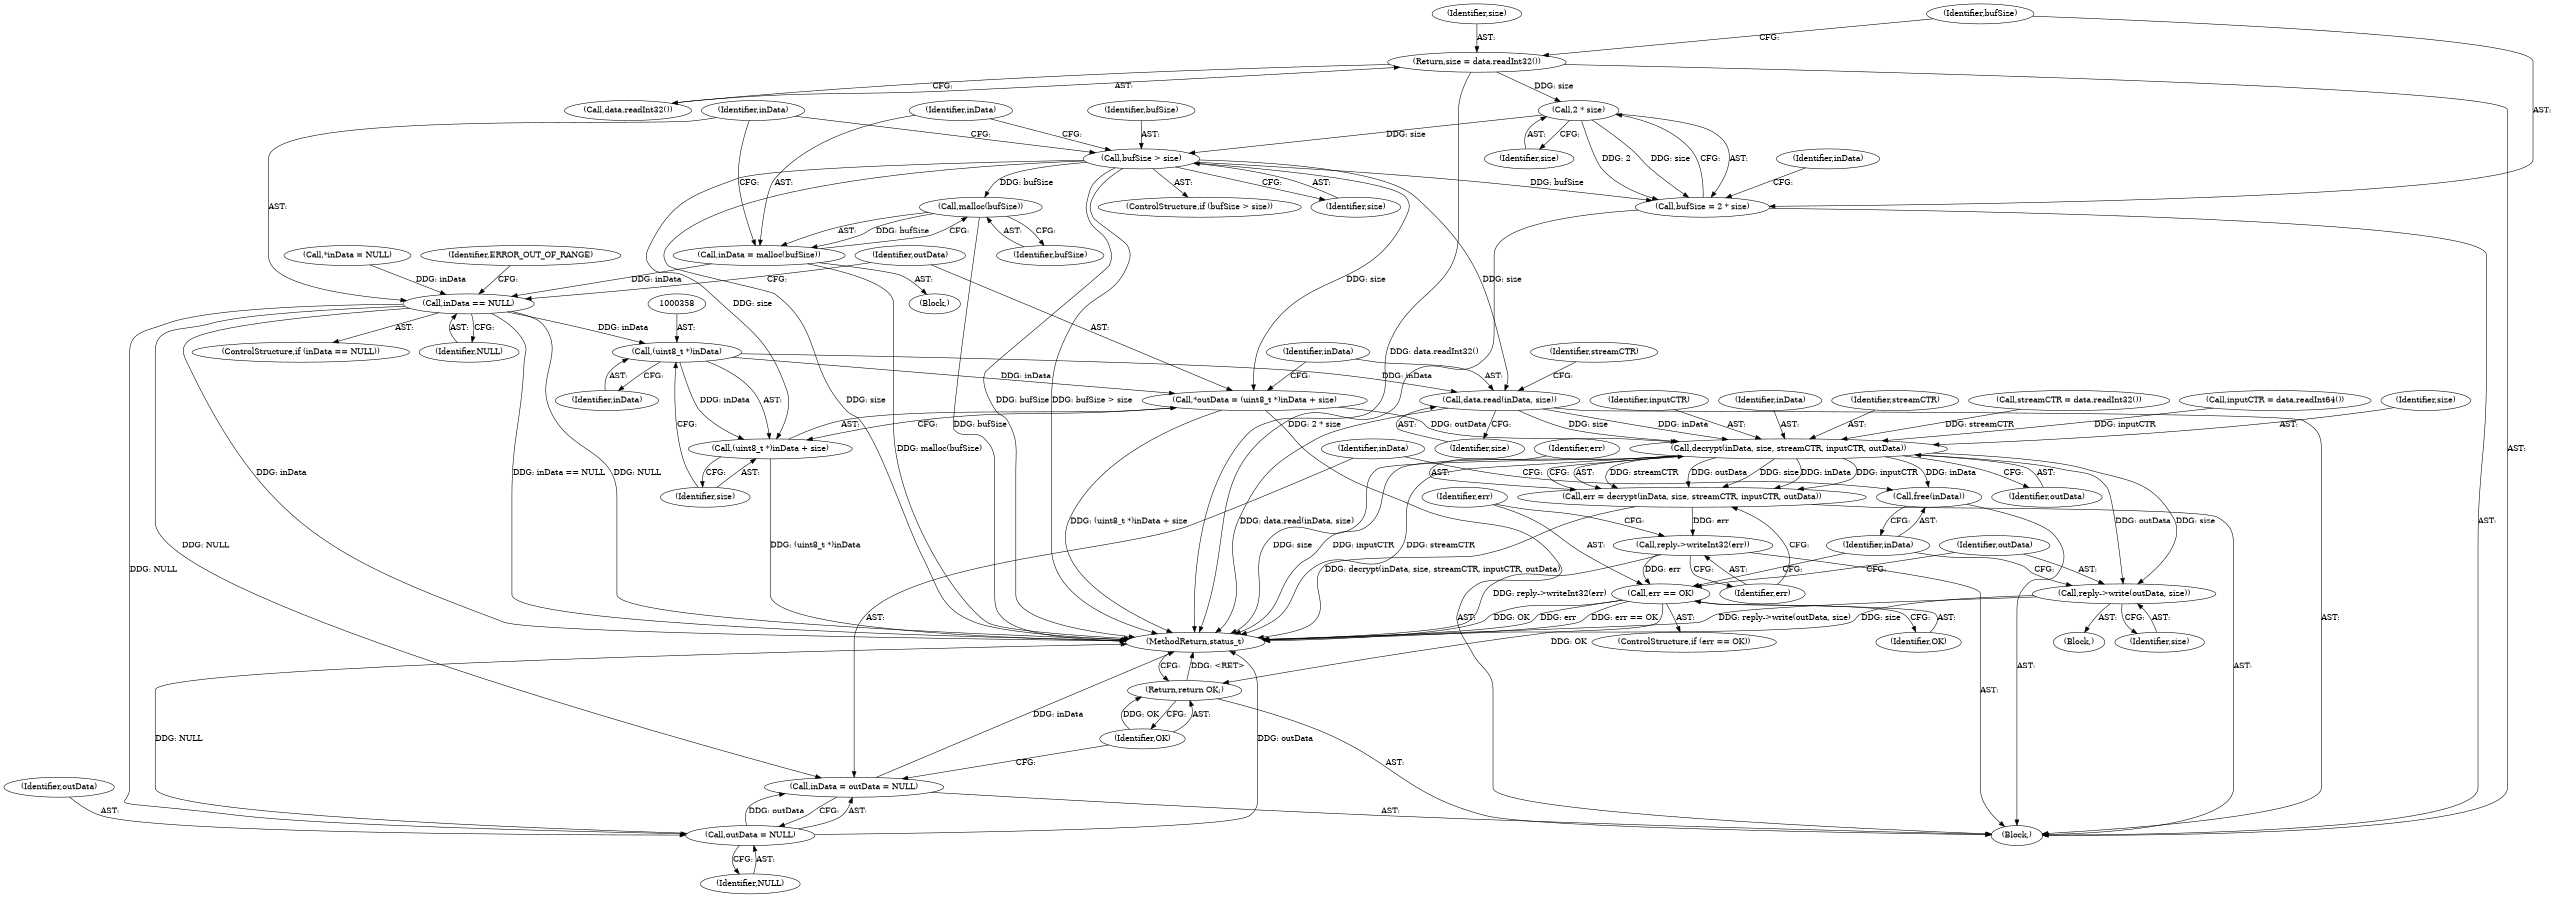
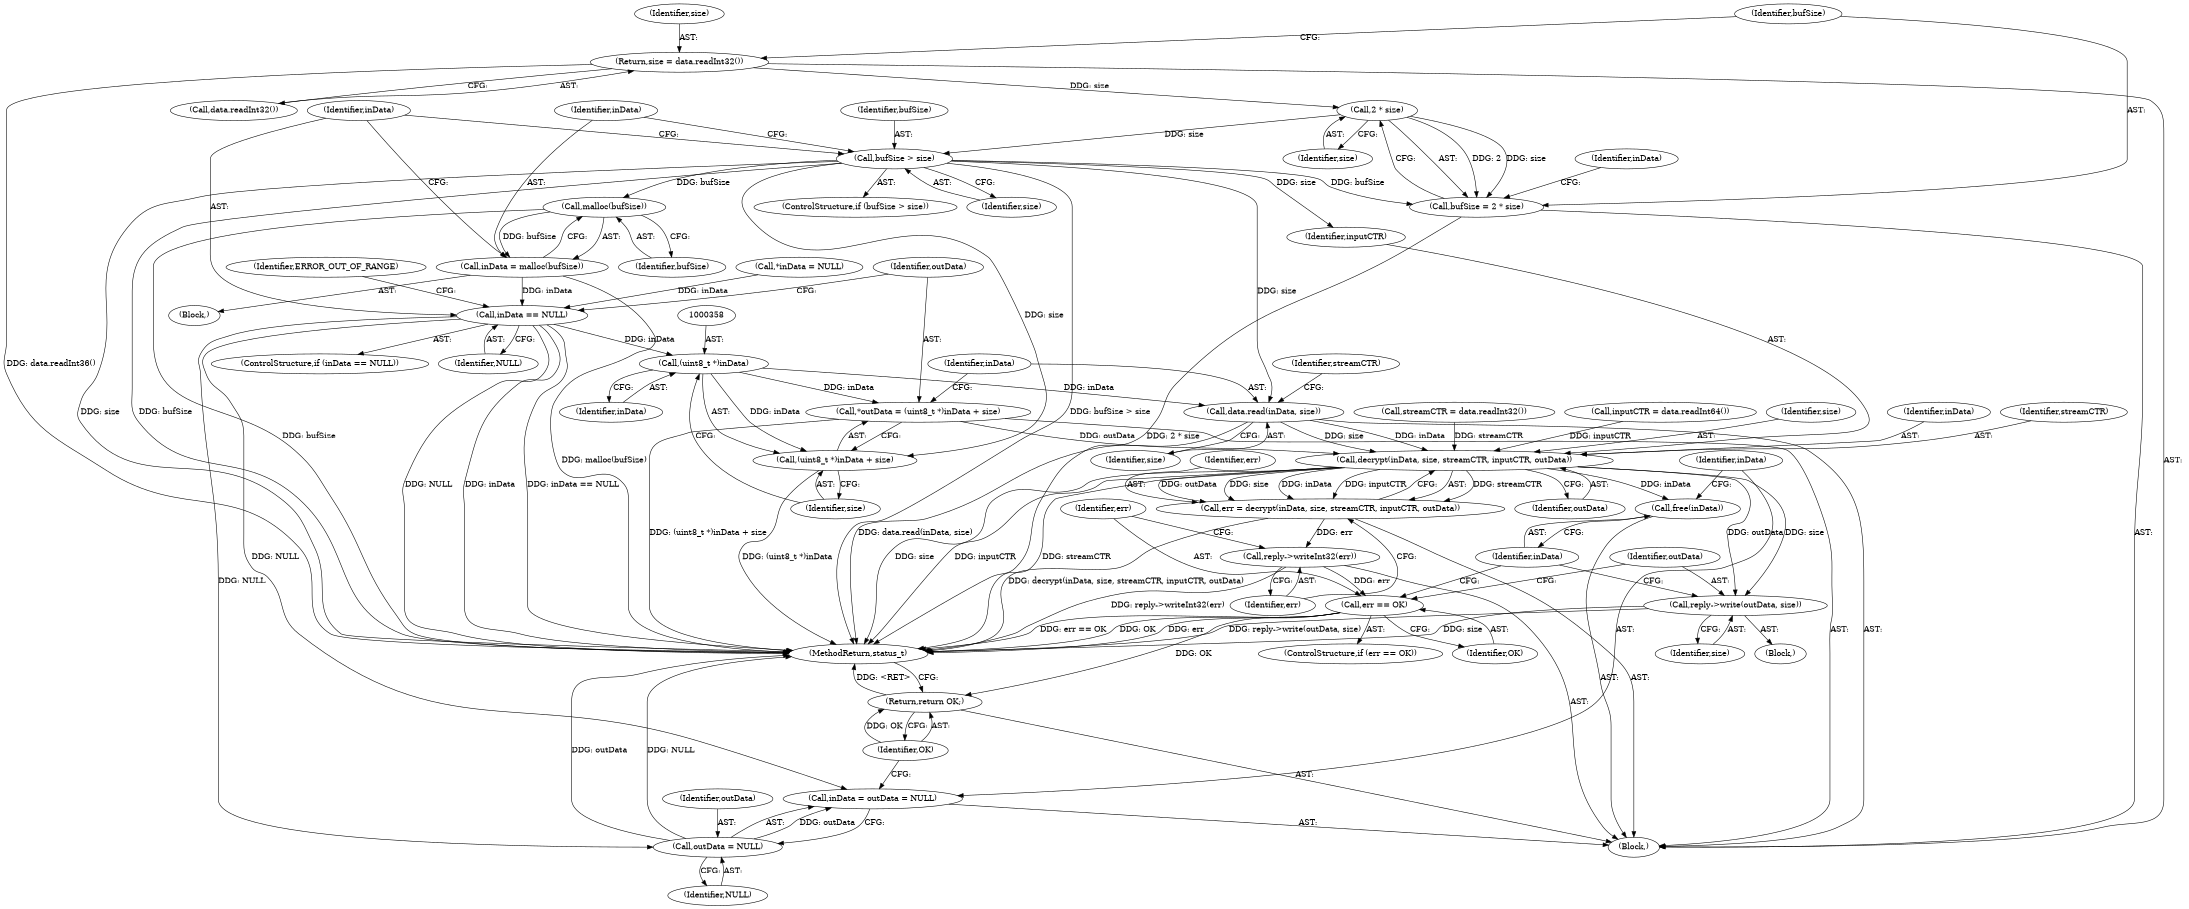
(1405, 218) -> (1226, 173)
(1434, 352) -> (51, 364)
(1022, 716) -> none
